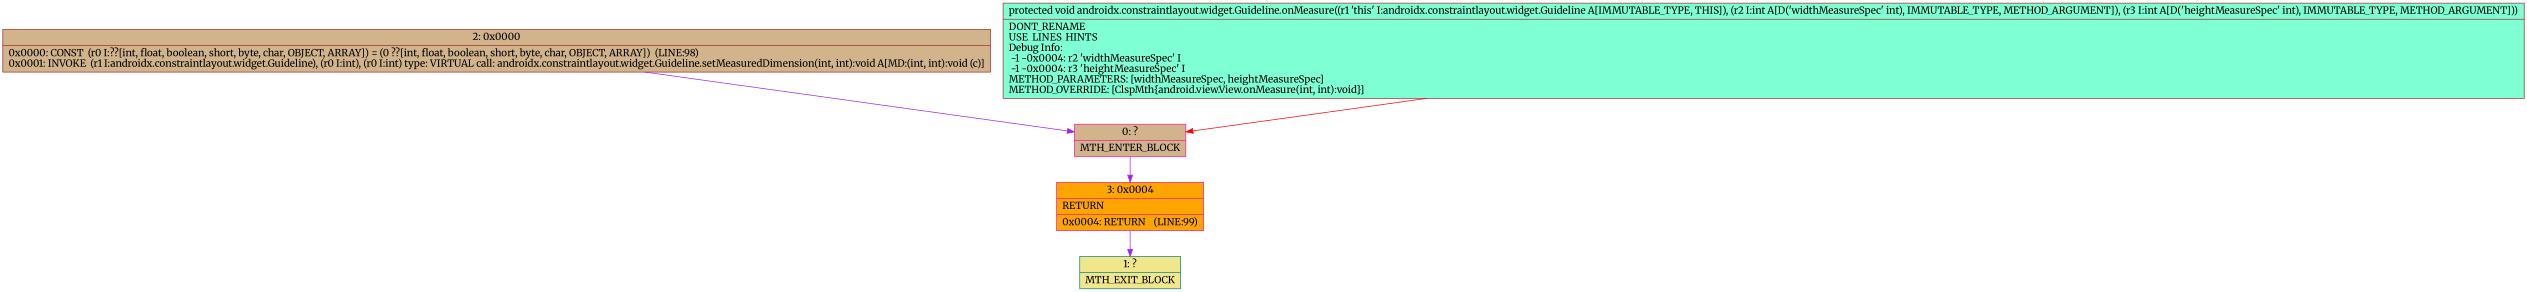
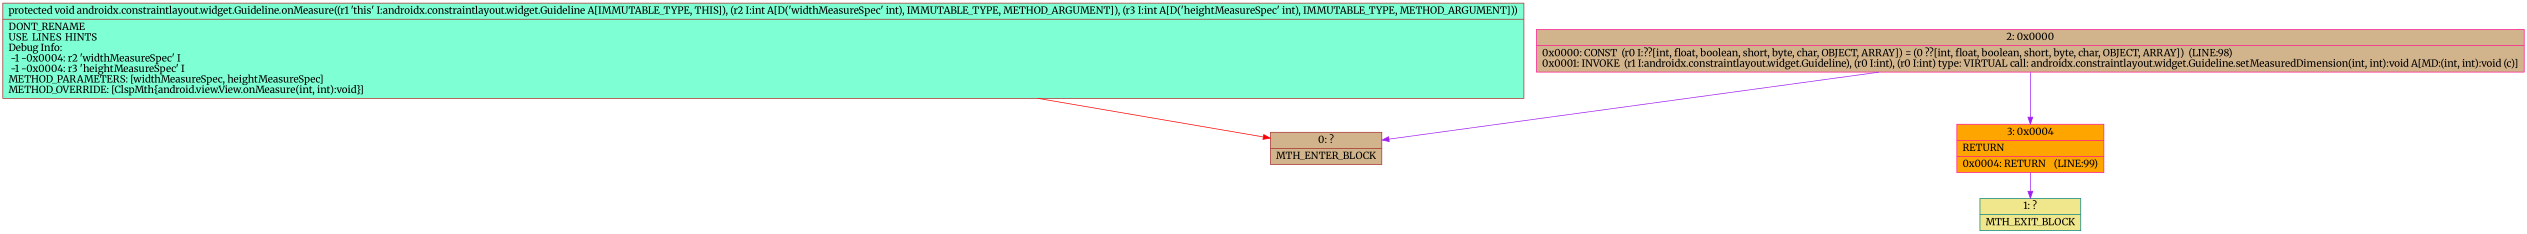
(497, 51) -> (2030, 51)
(1130, 140) -> (1326, 148)
(1130, 166) -> (2030, 95)
